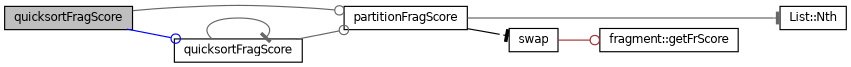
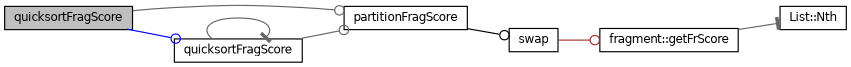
(621, 18) -> (756, 27)
(484, 31) -> (484, 31)
